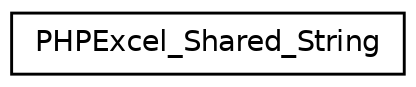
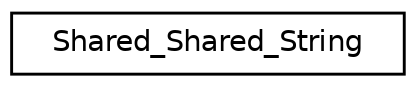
(208, 44) -> (208, 44)
